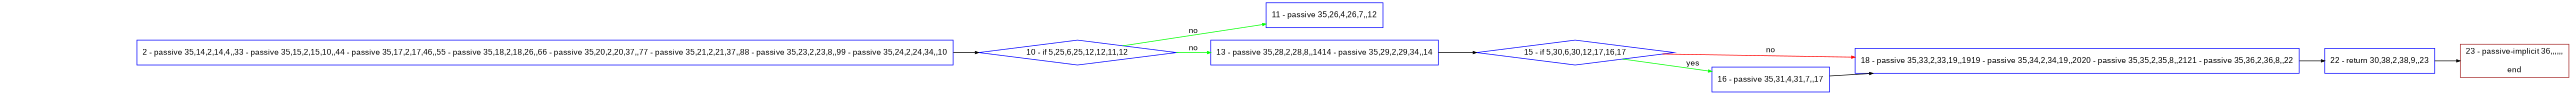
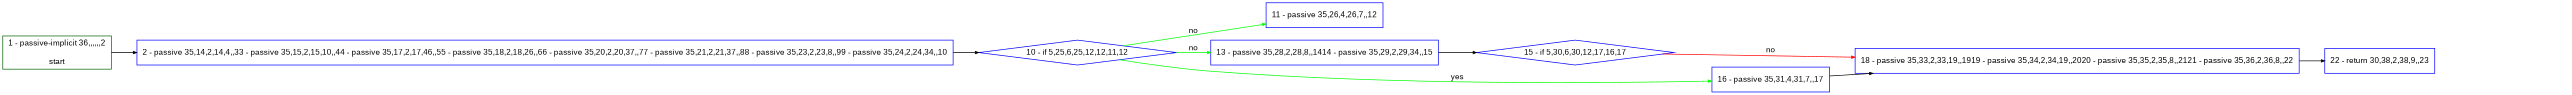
none -> (57, 53)
(1325, 53) -> (1325, 53)
(2515, 61) -> none
(1665, 65) -> (1413, 81)
